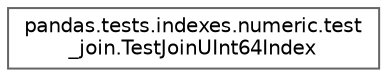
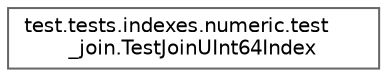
(194, 38) -> (194, 38)
